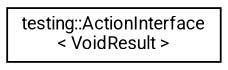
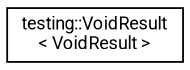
(114, 35) -> (95, 35)
